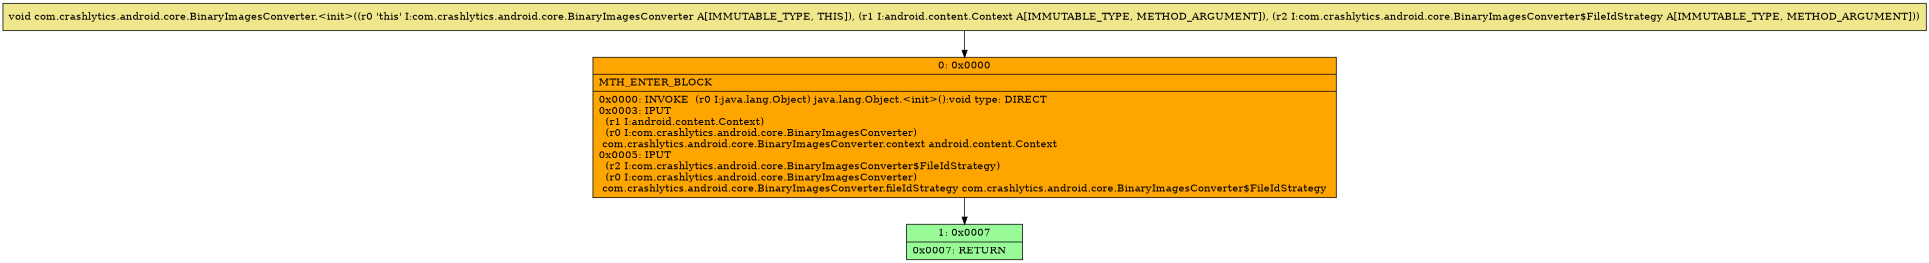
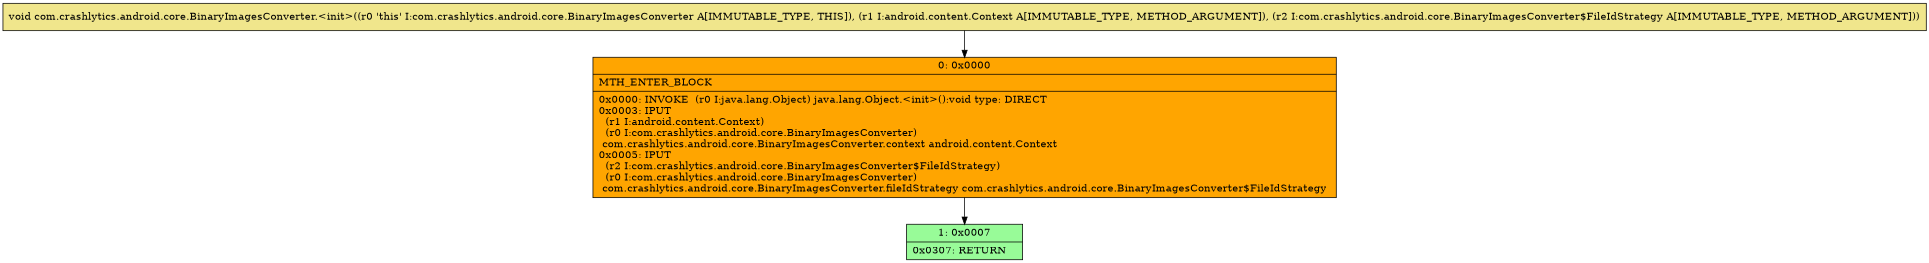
(965, 250) -> (965, 250)
